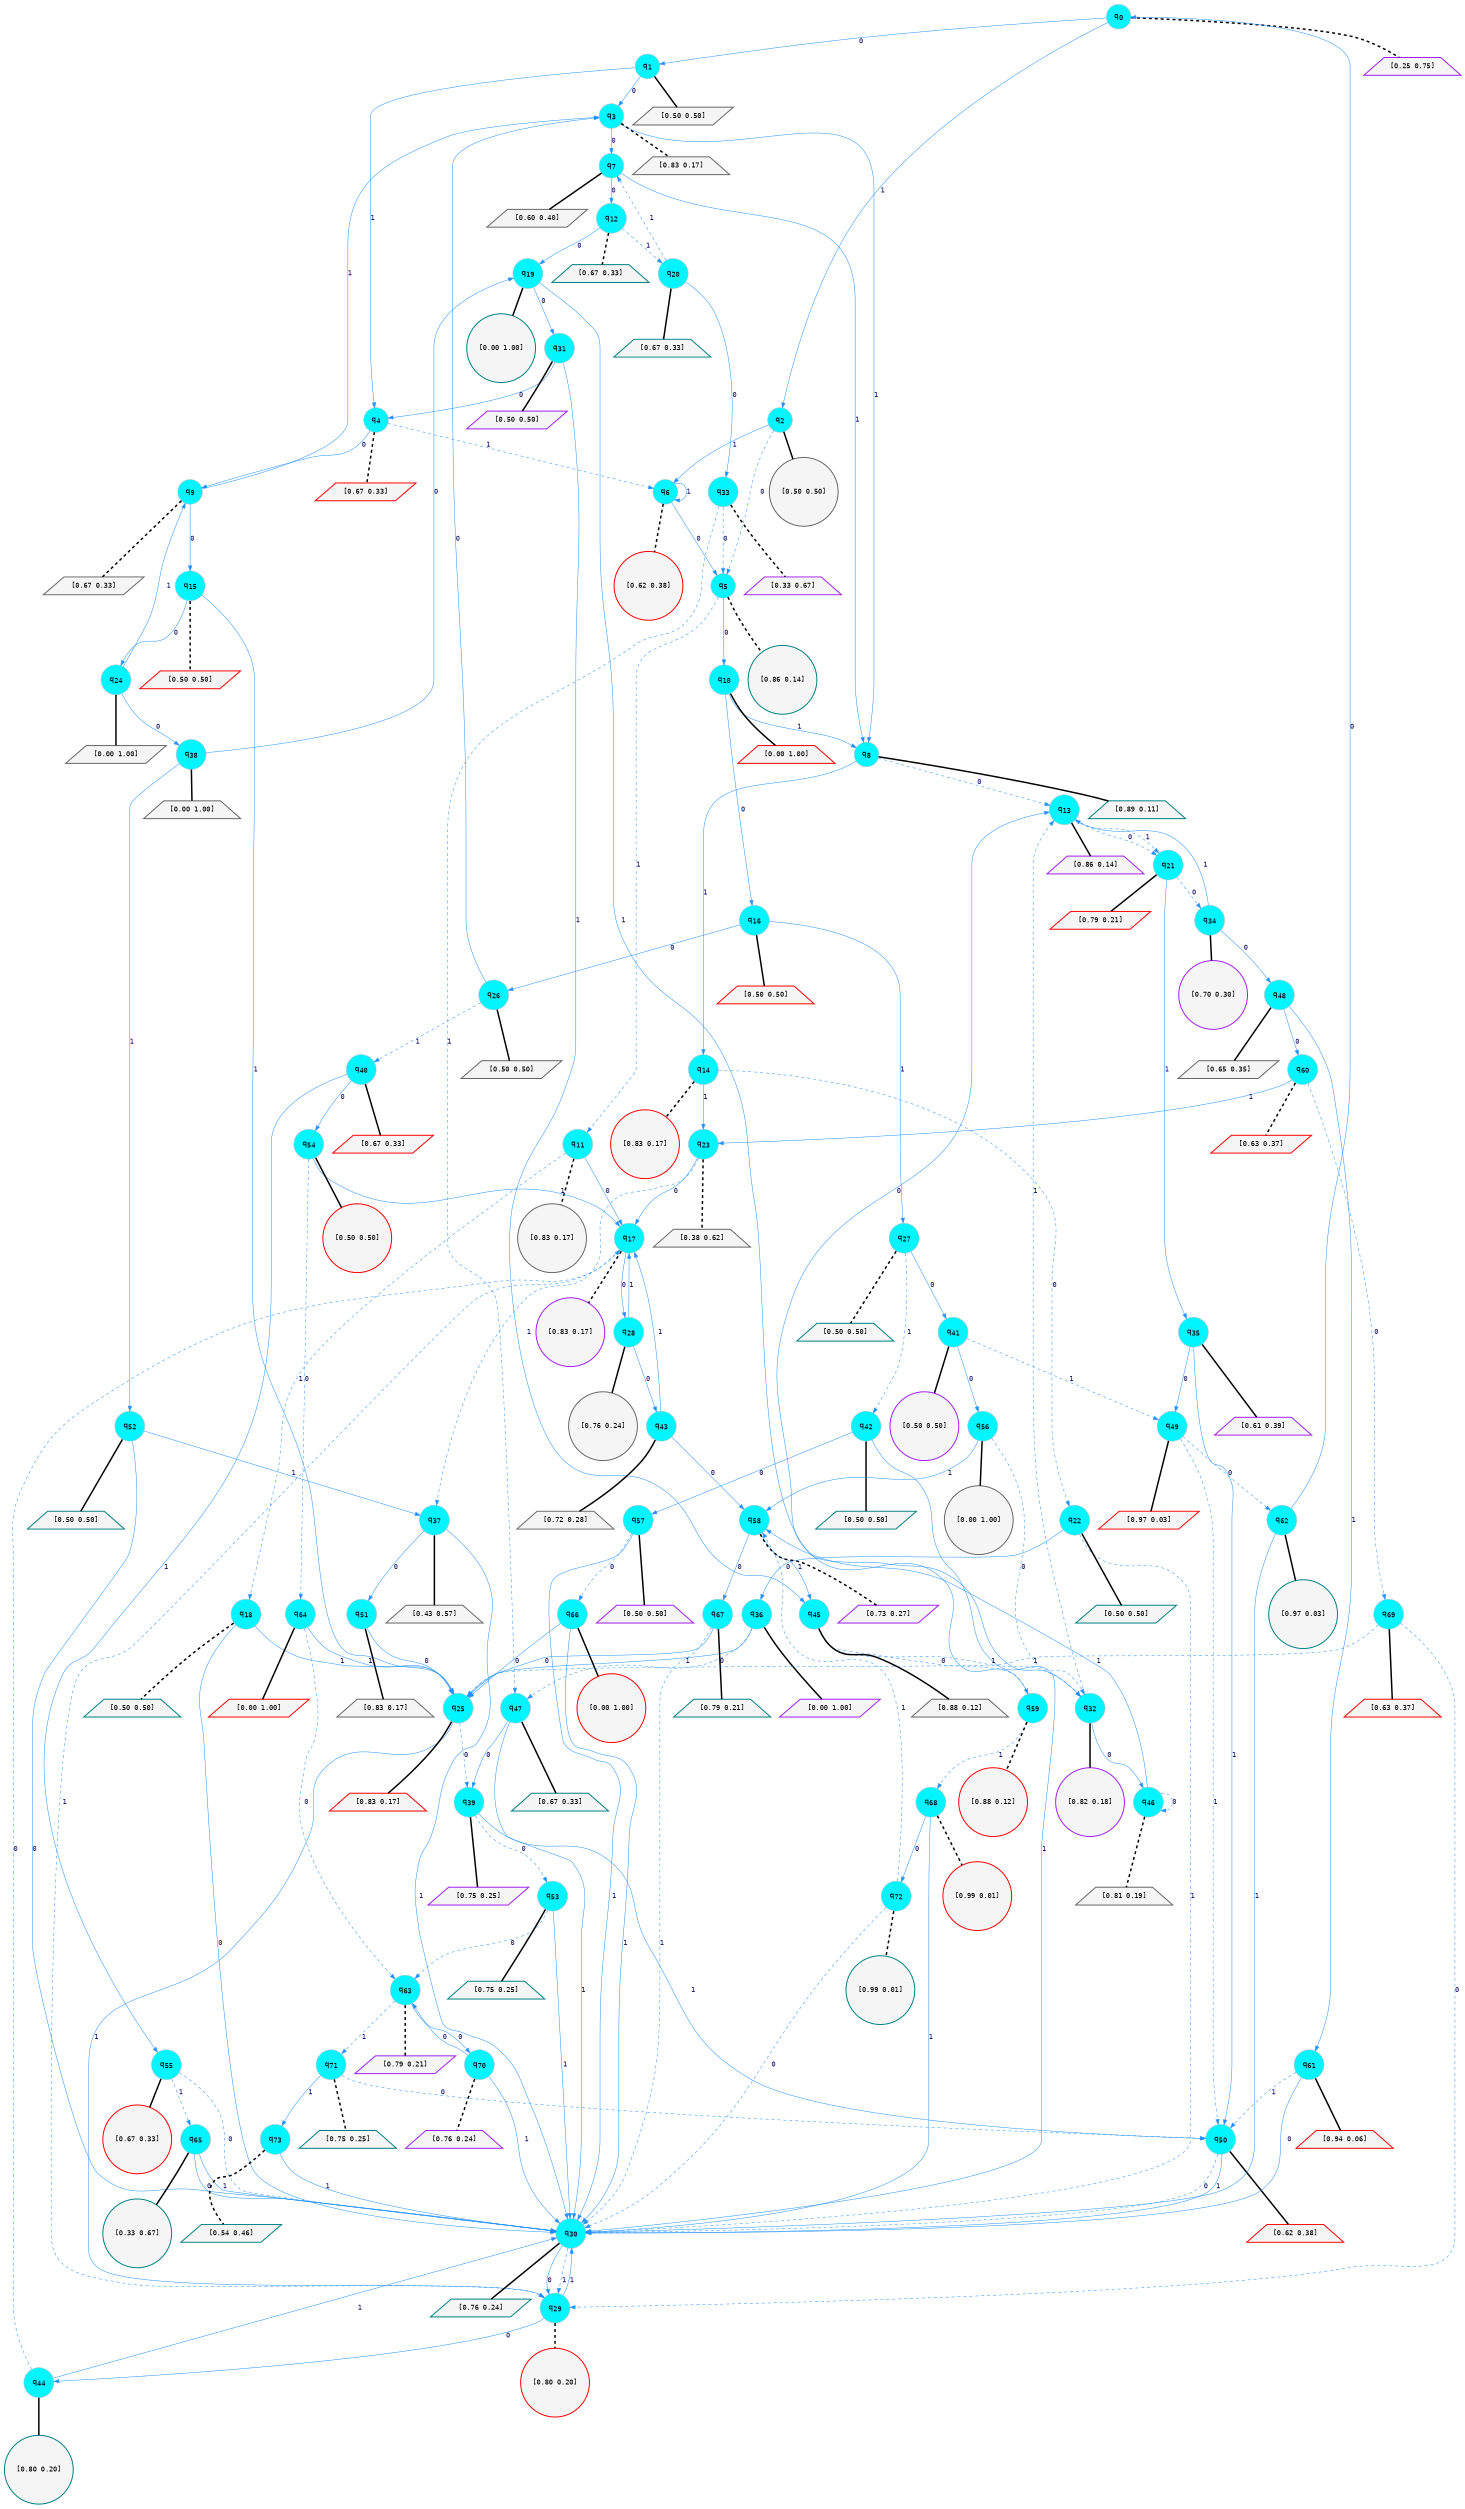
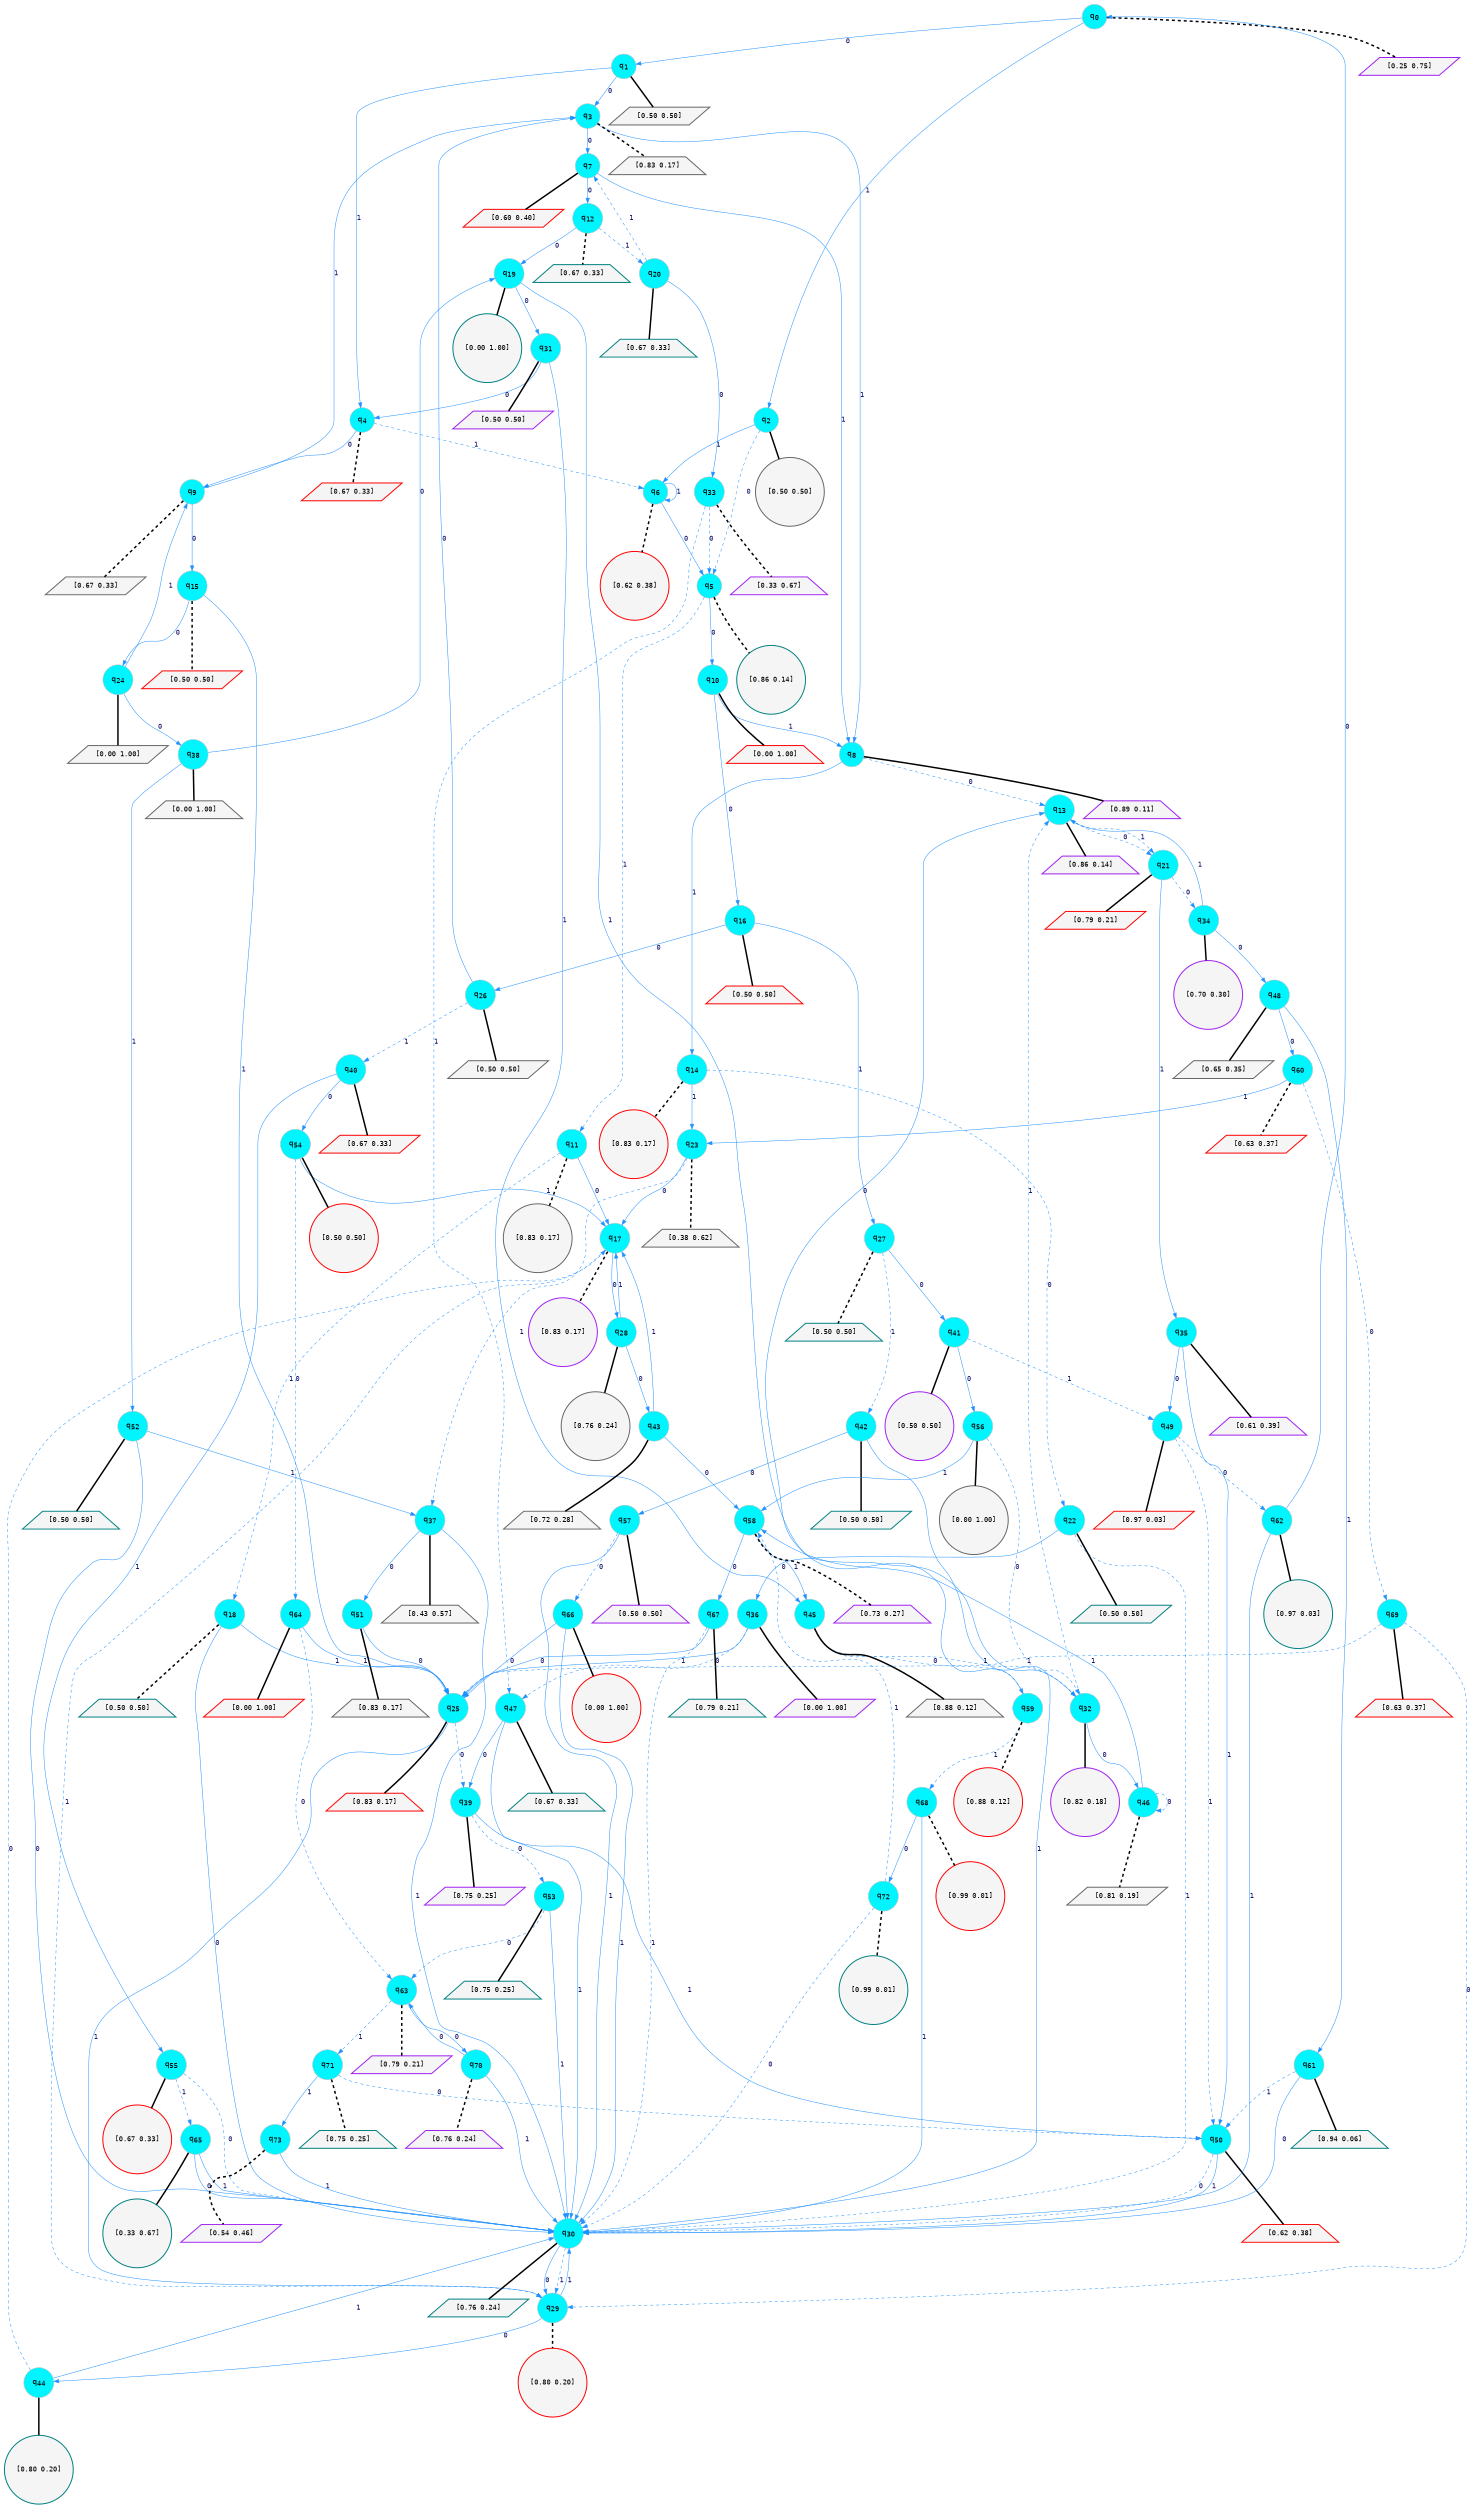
(1412, 66) -> (1409, 66)
(537, 218) -> (513, 218)
(1137, 810) -> (1132, 810)
(888, 1614) -> (882, 1614)
(1124, 1896) -> (1117, 1896)
(1345, 2139) -> (1340, 2139)
(231, 2233) -> (231, 2233)
